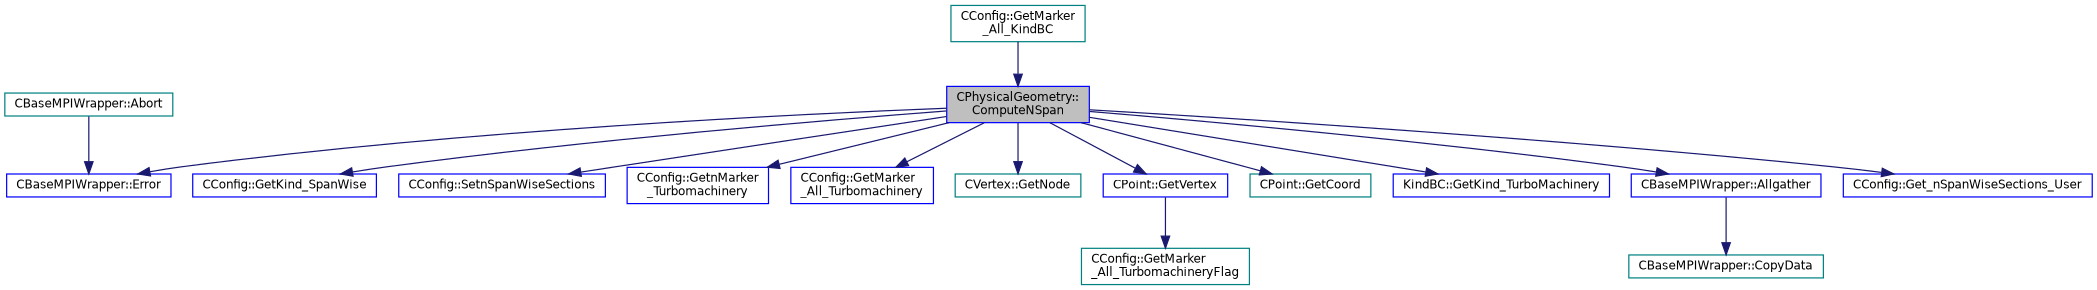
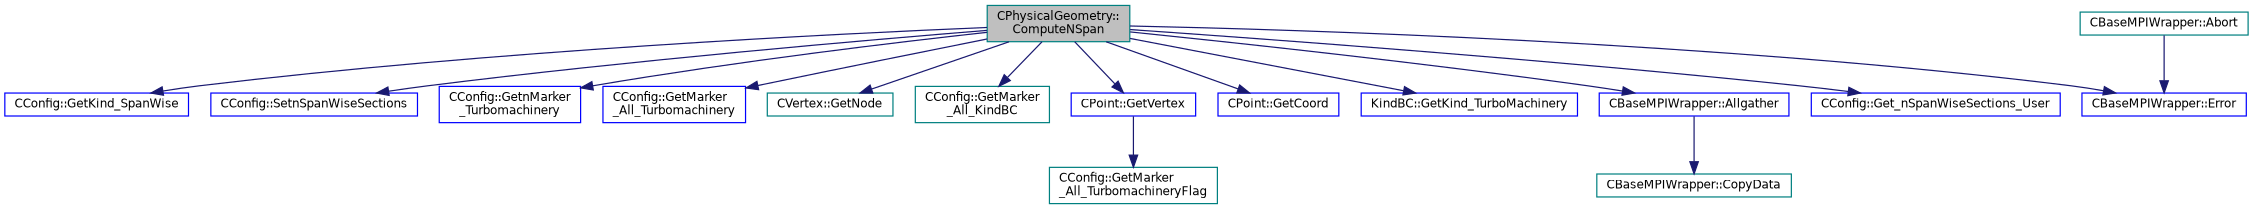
(1018, 58) -> (1025, 60)
(1018, 105) -> (1058, 24)
(1310, 185) -> (1278, 105)
